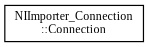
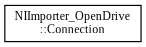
(74, 24) -> (73, 24)
